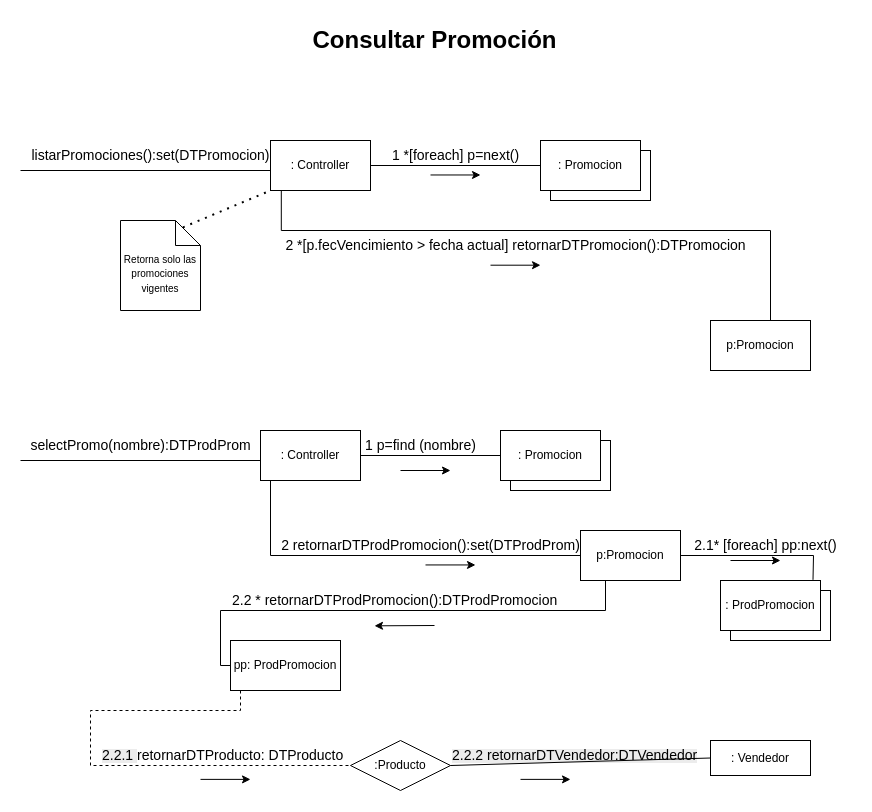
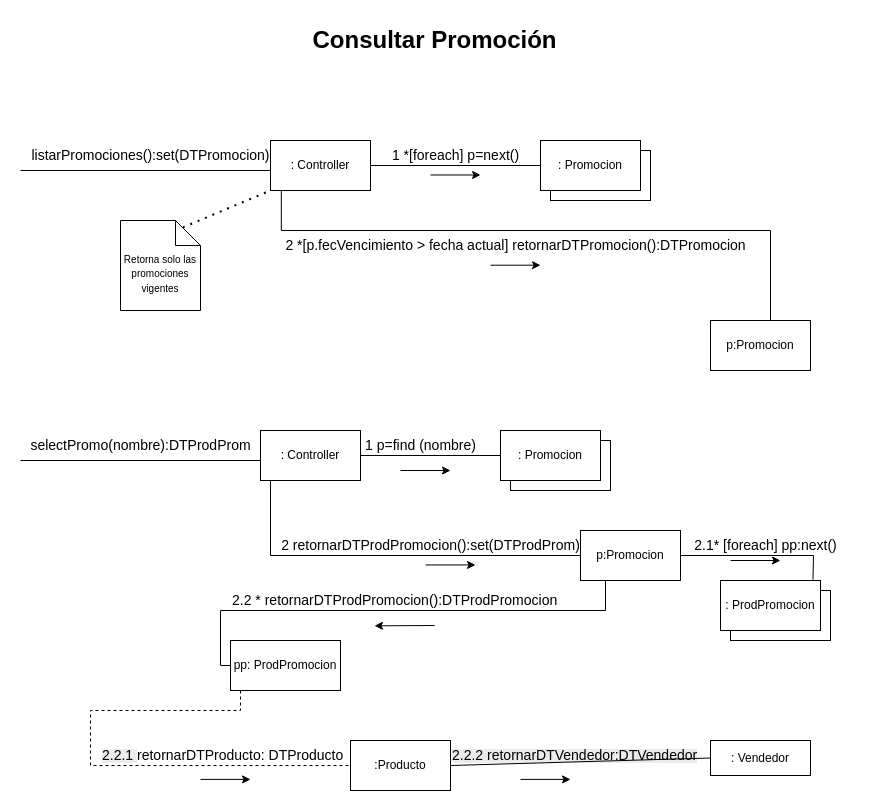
(401, 766) -> (401, 766)
